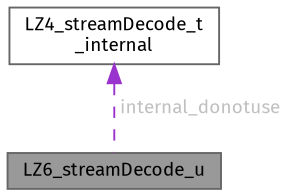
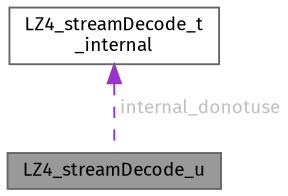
(114, 171) -> (114, 171)
